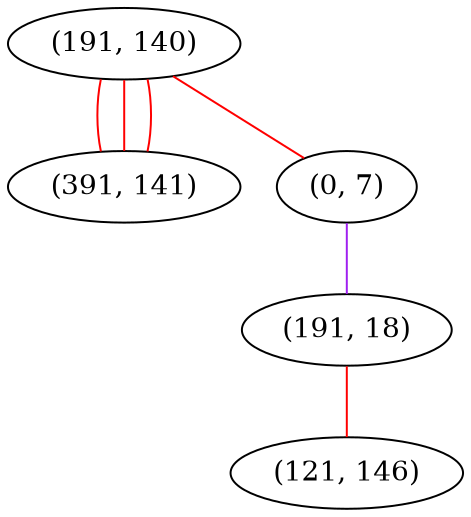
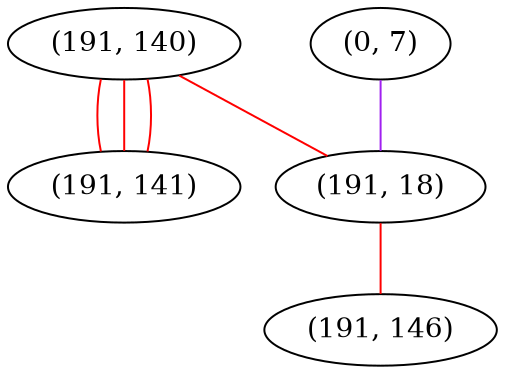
(239, 117) -> (253, 116)
(124, 187) -> (124, 187)
(347, 473) -> (381, 330)
